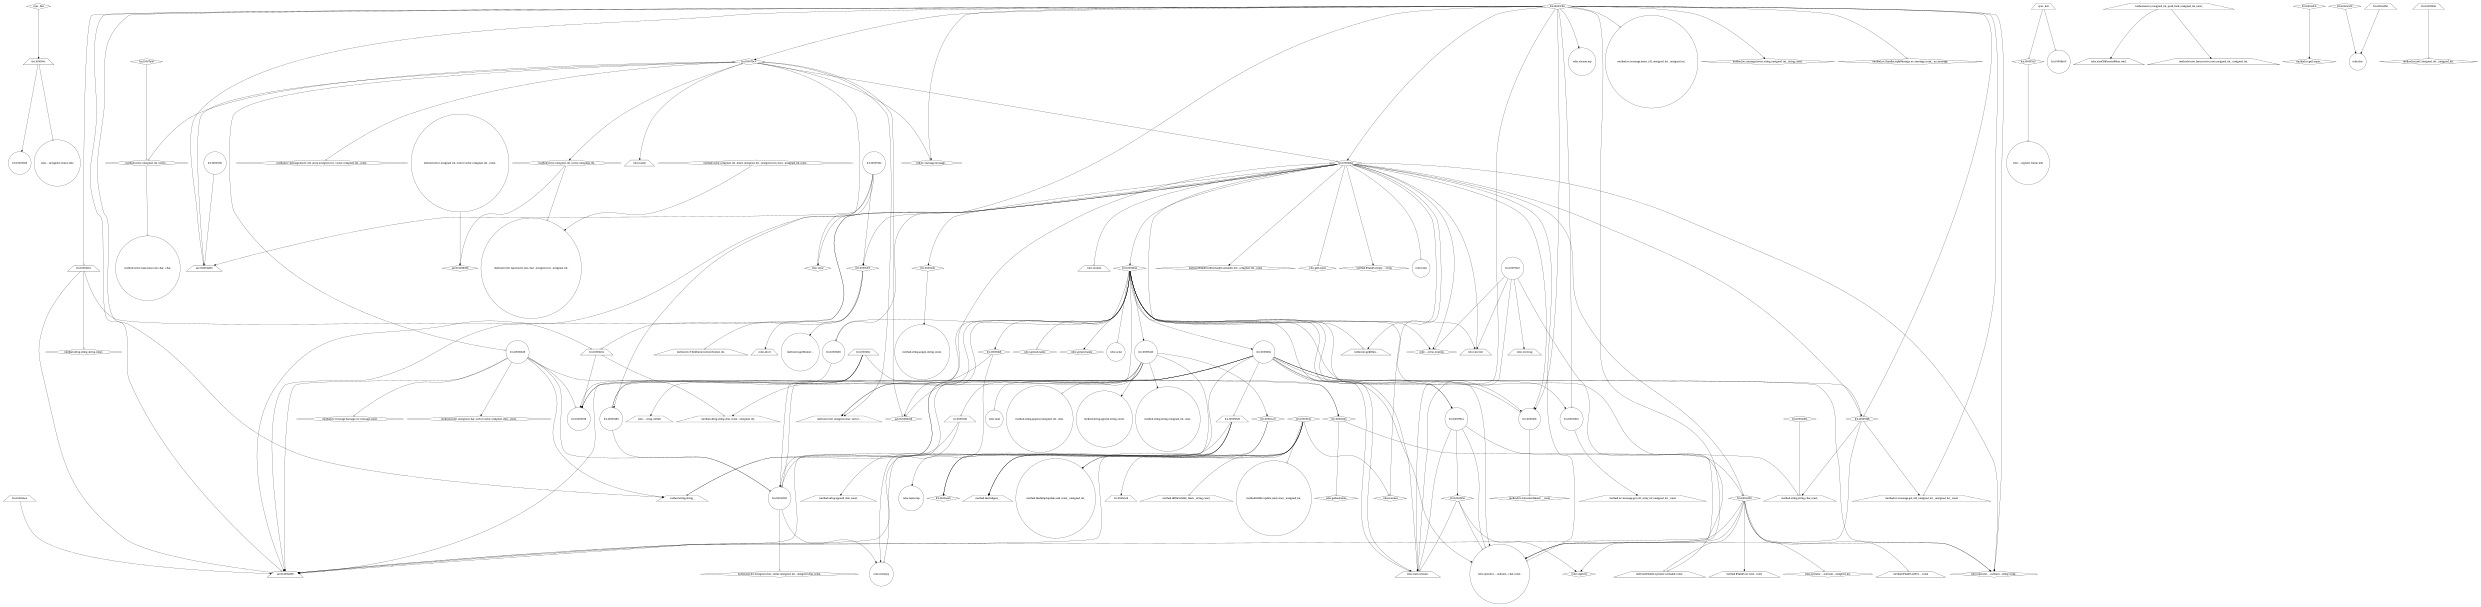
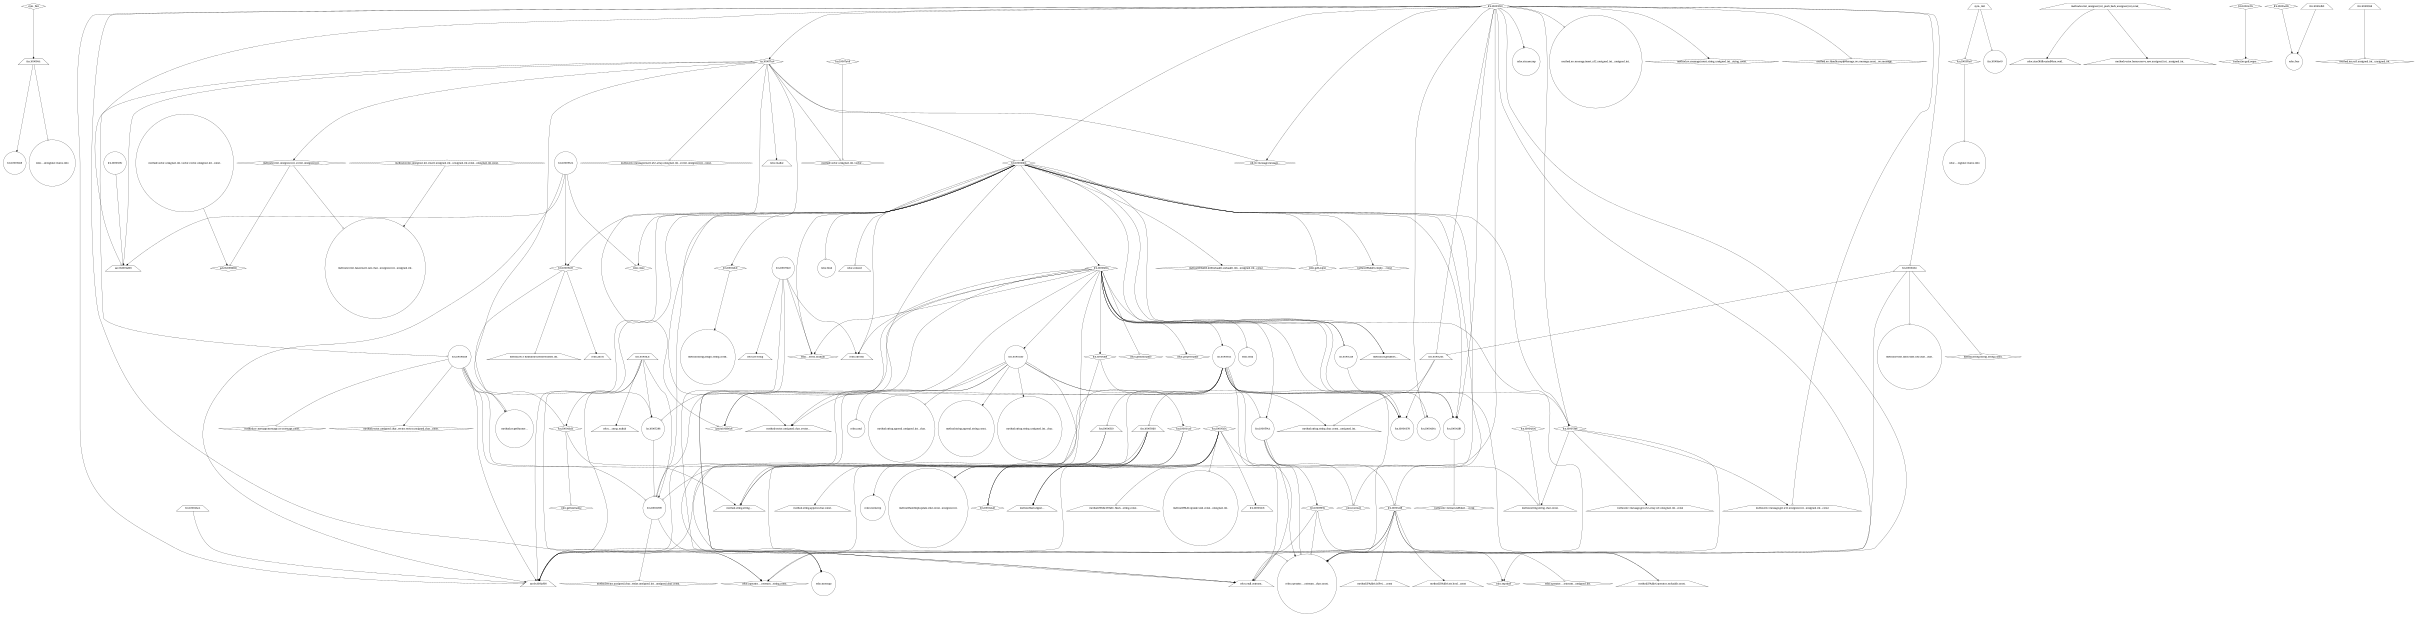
(147, 200) -> (1910, 297)
(557, 377) -> (471, 387)
(1599, 468) -> (1609, 467)
(131, 563) -> (346, 570)
